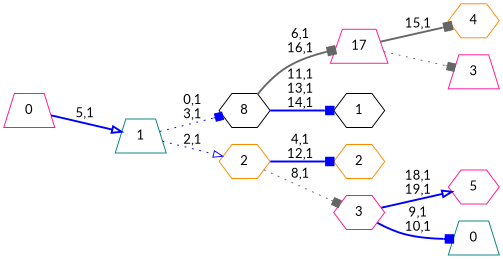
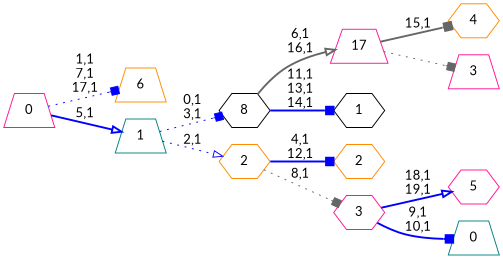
(288, 67) -> (288, 67)
none -> (141, 85)
